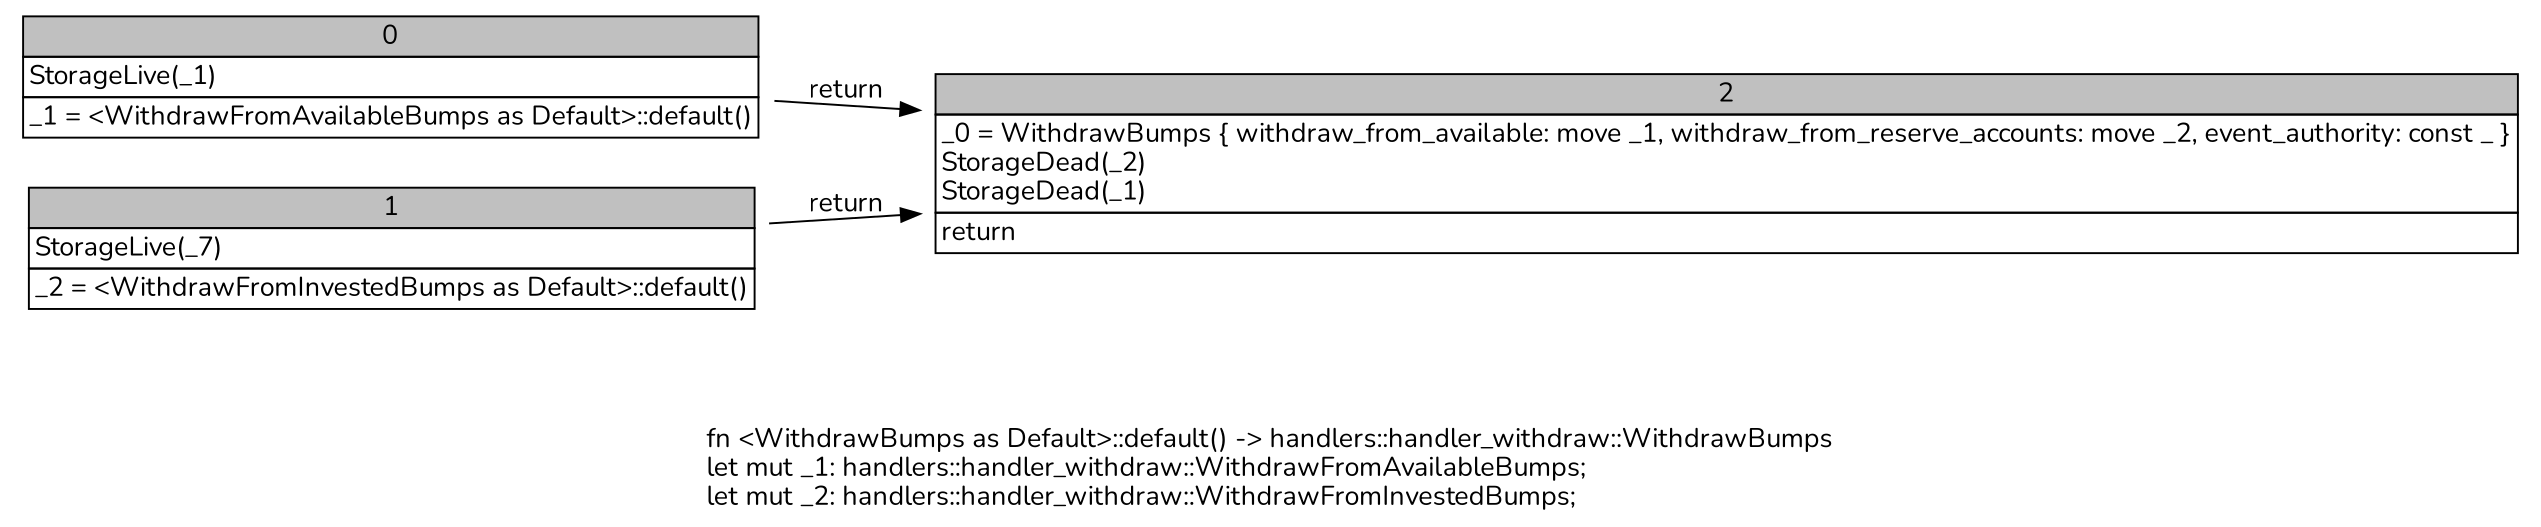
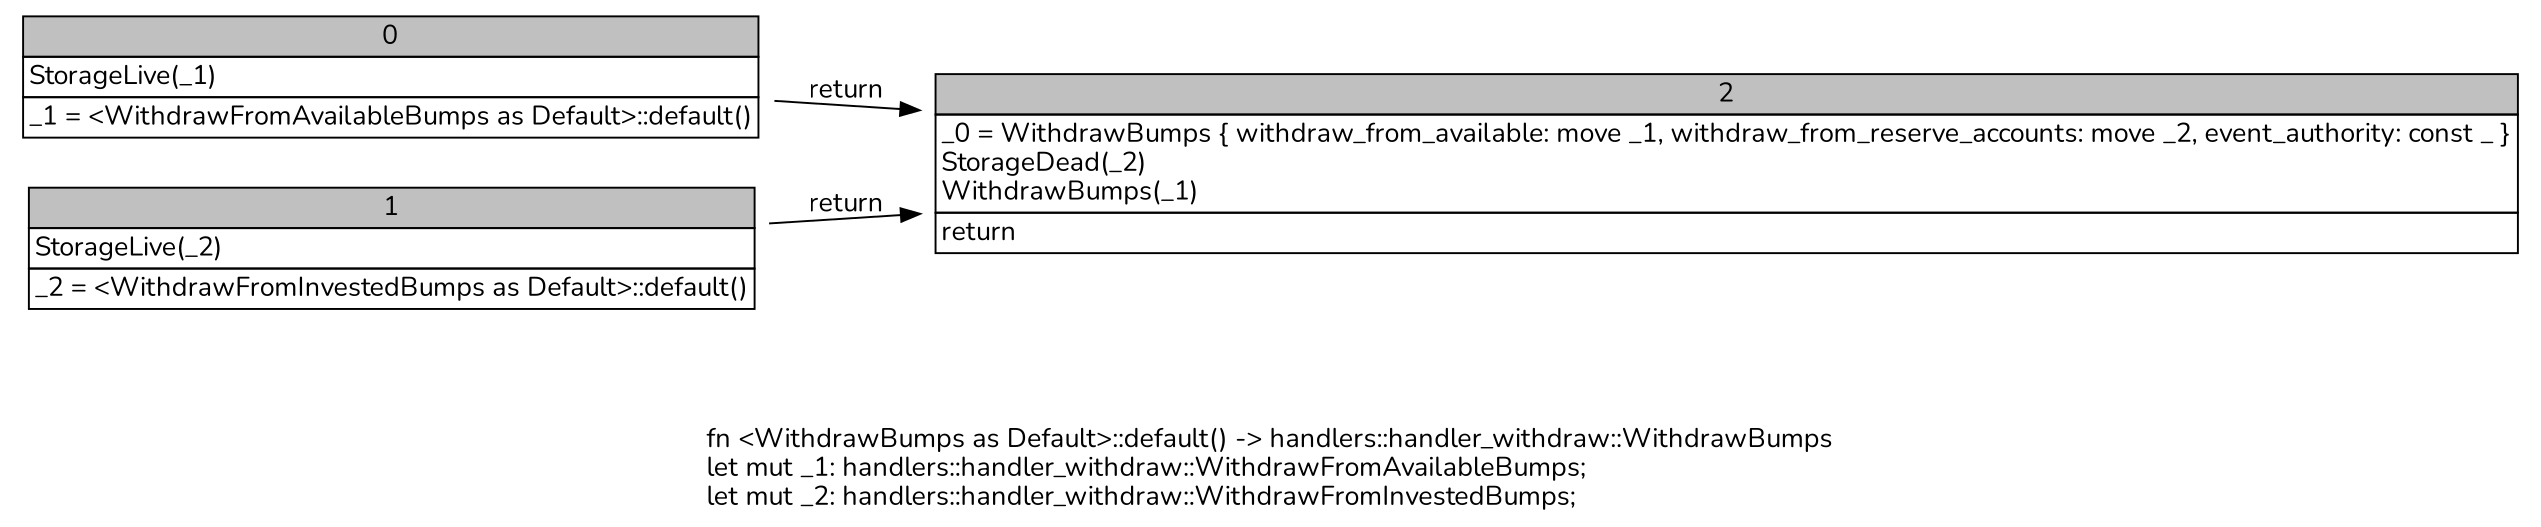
(1044, 192) -> (1070, 192)
(129, 247) -> (129, 247)
